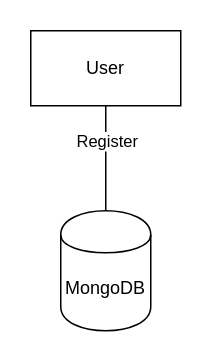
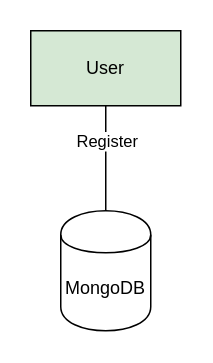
(106, 68) -> (106, 68)
